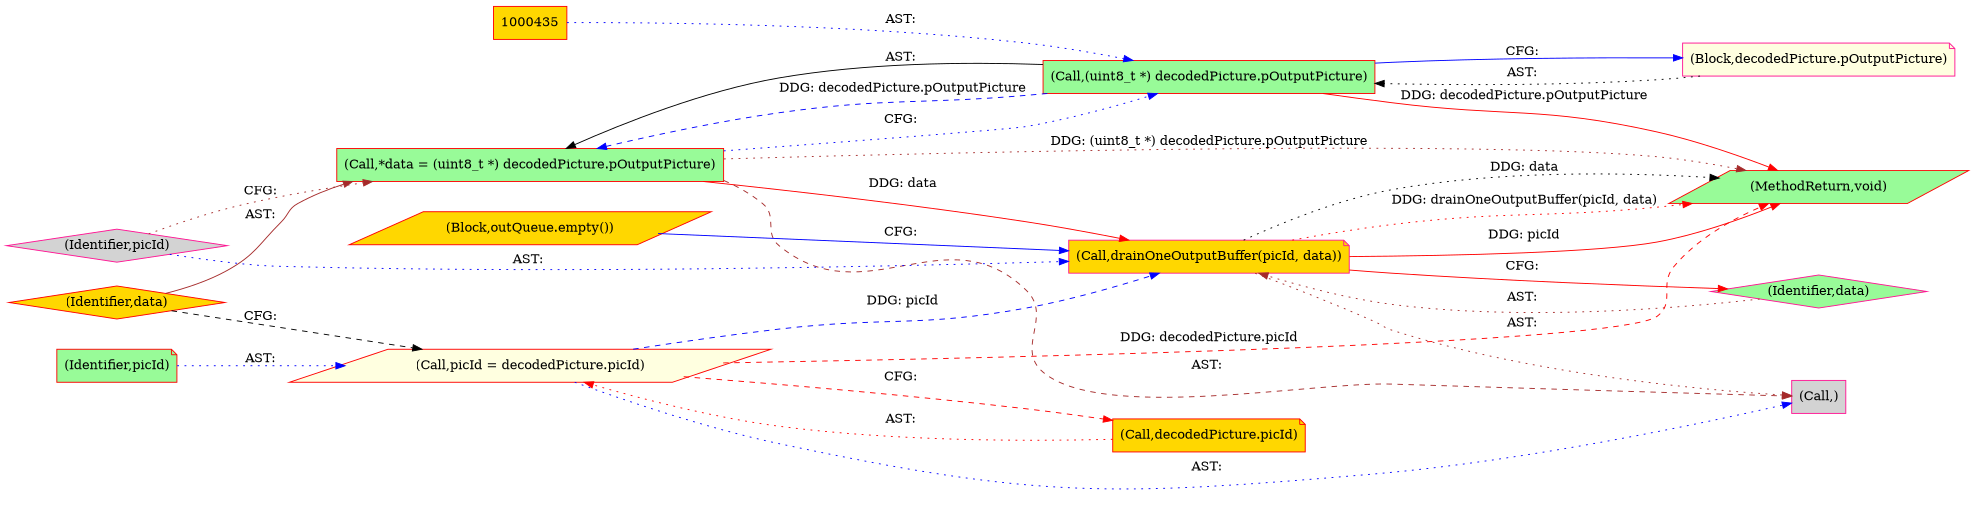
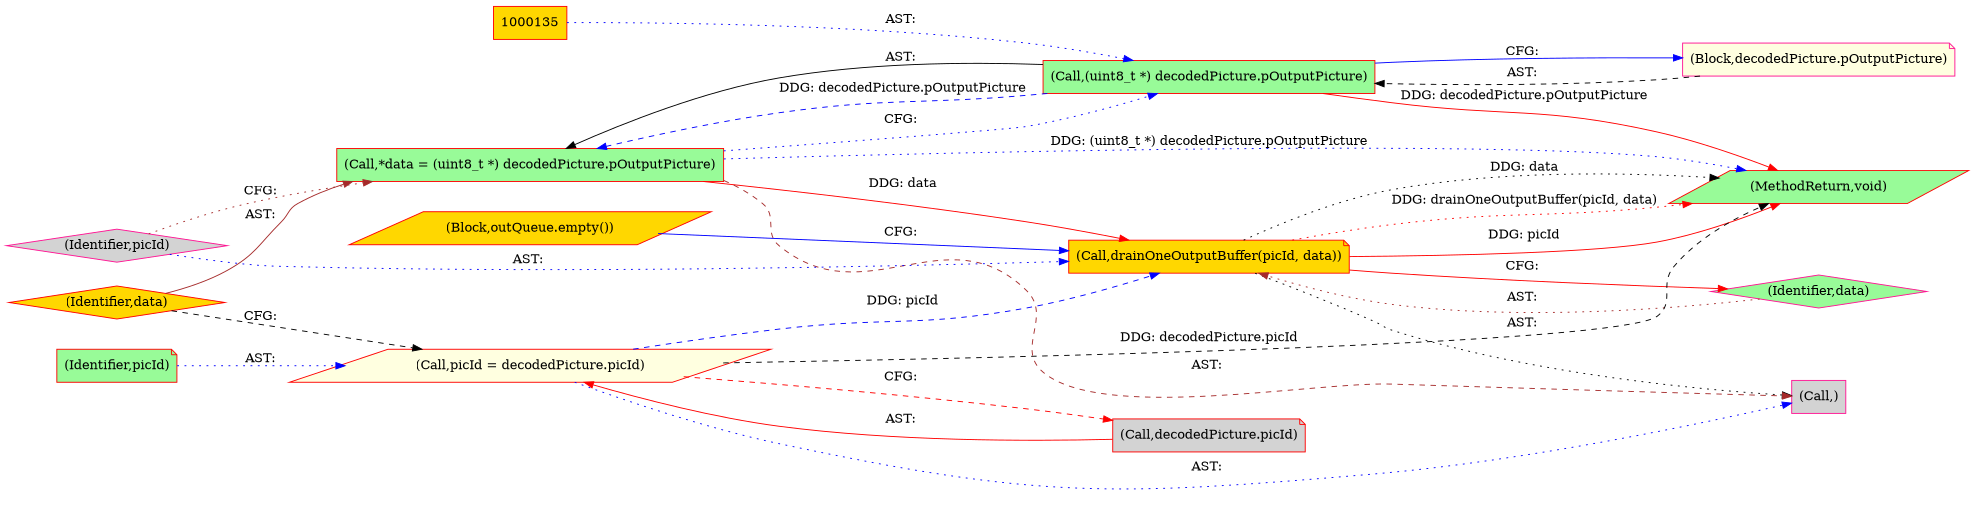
(530, 23) -> (530, 23)
(1542, 84) -> (1542, 84)
(1231, 149) -> (1231, 149)
(1209, 257) -> (1209, 257)
(1271, 349) -> (1271, 349)
(1512, 361) -> (1512, 361)
(850, 434) -> (850, 434)
(1209, 435) -> (1209, 435)
